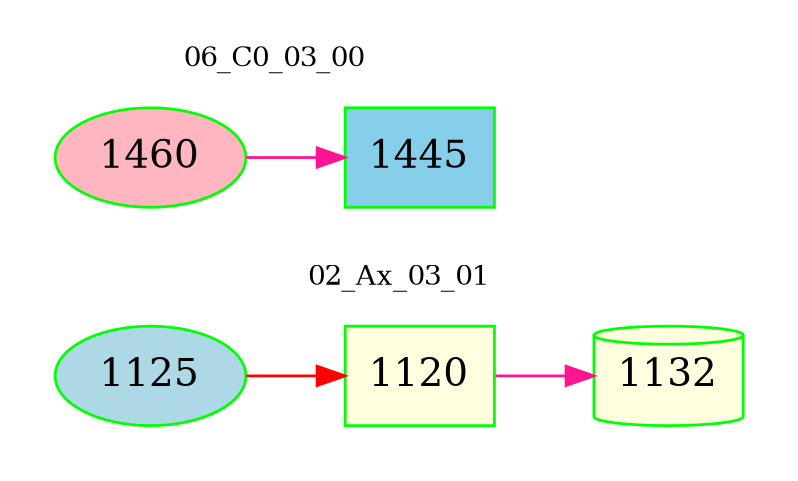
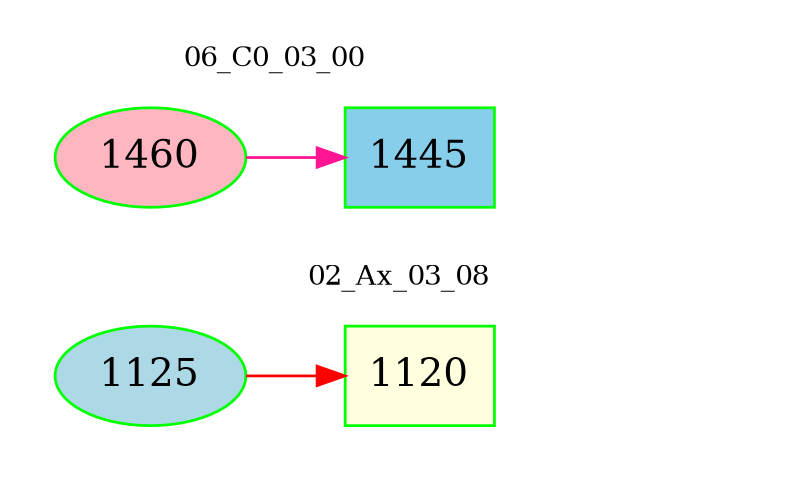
(399, 278) -> (399, 278)
(669, 376) -> none
